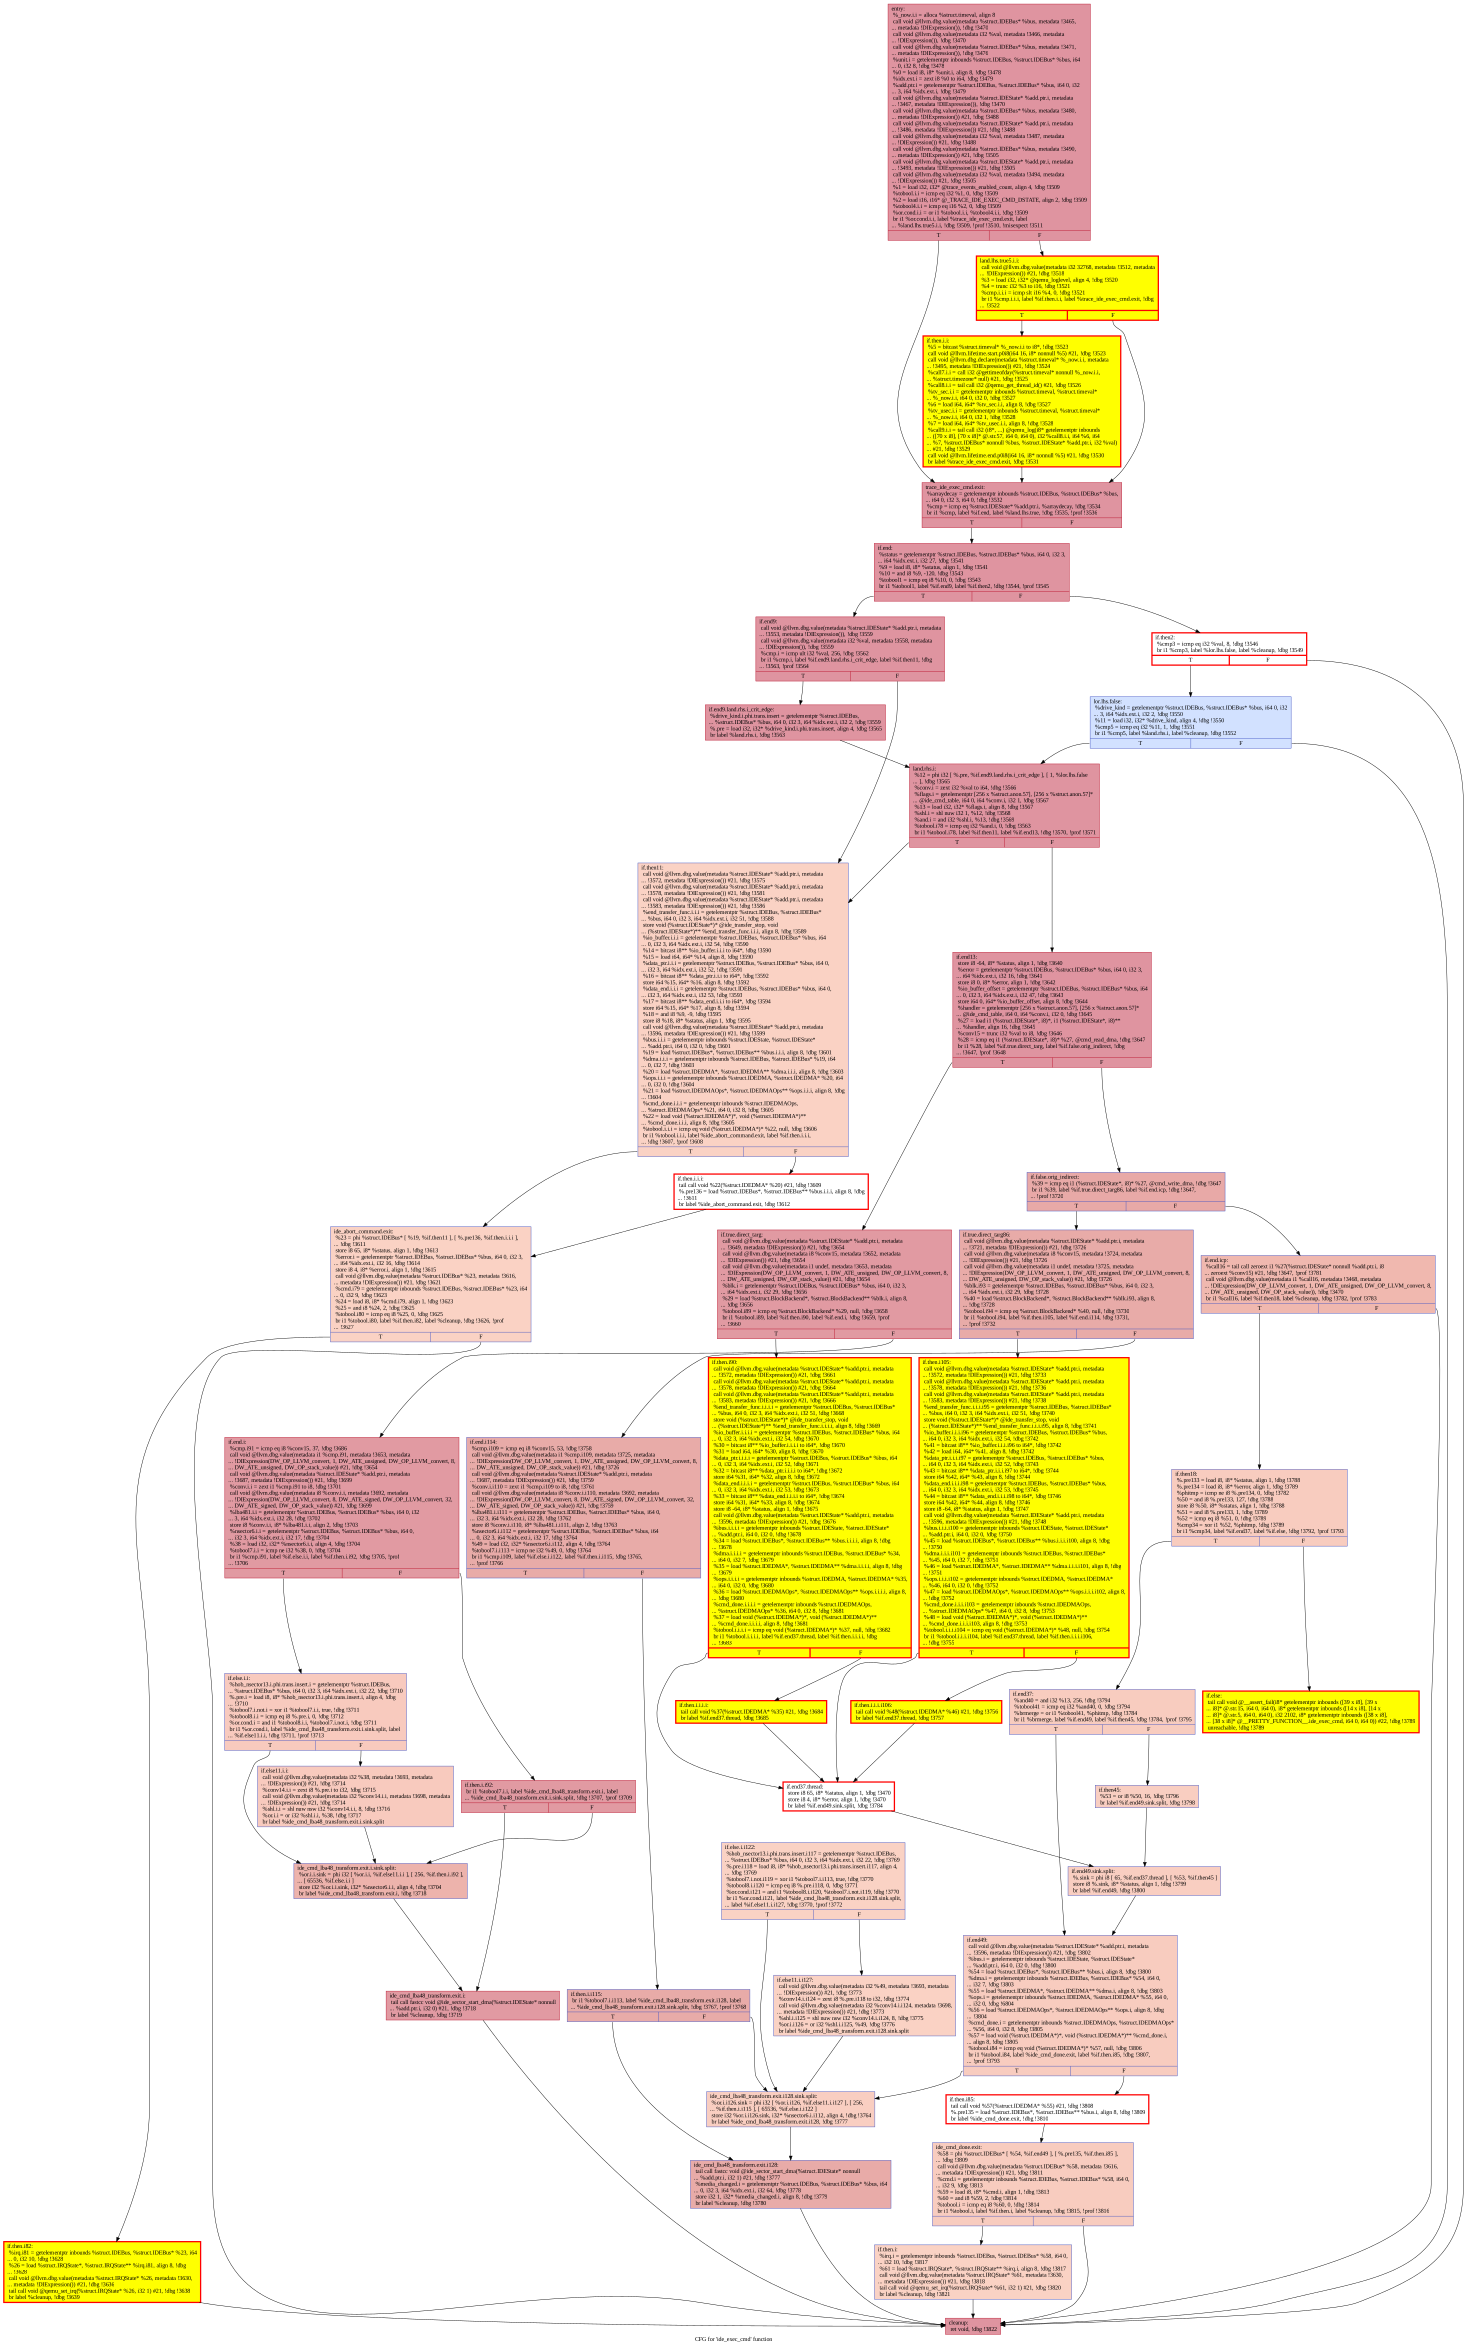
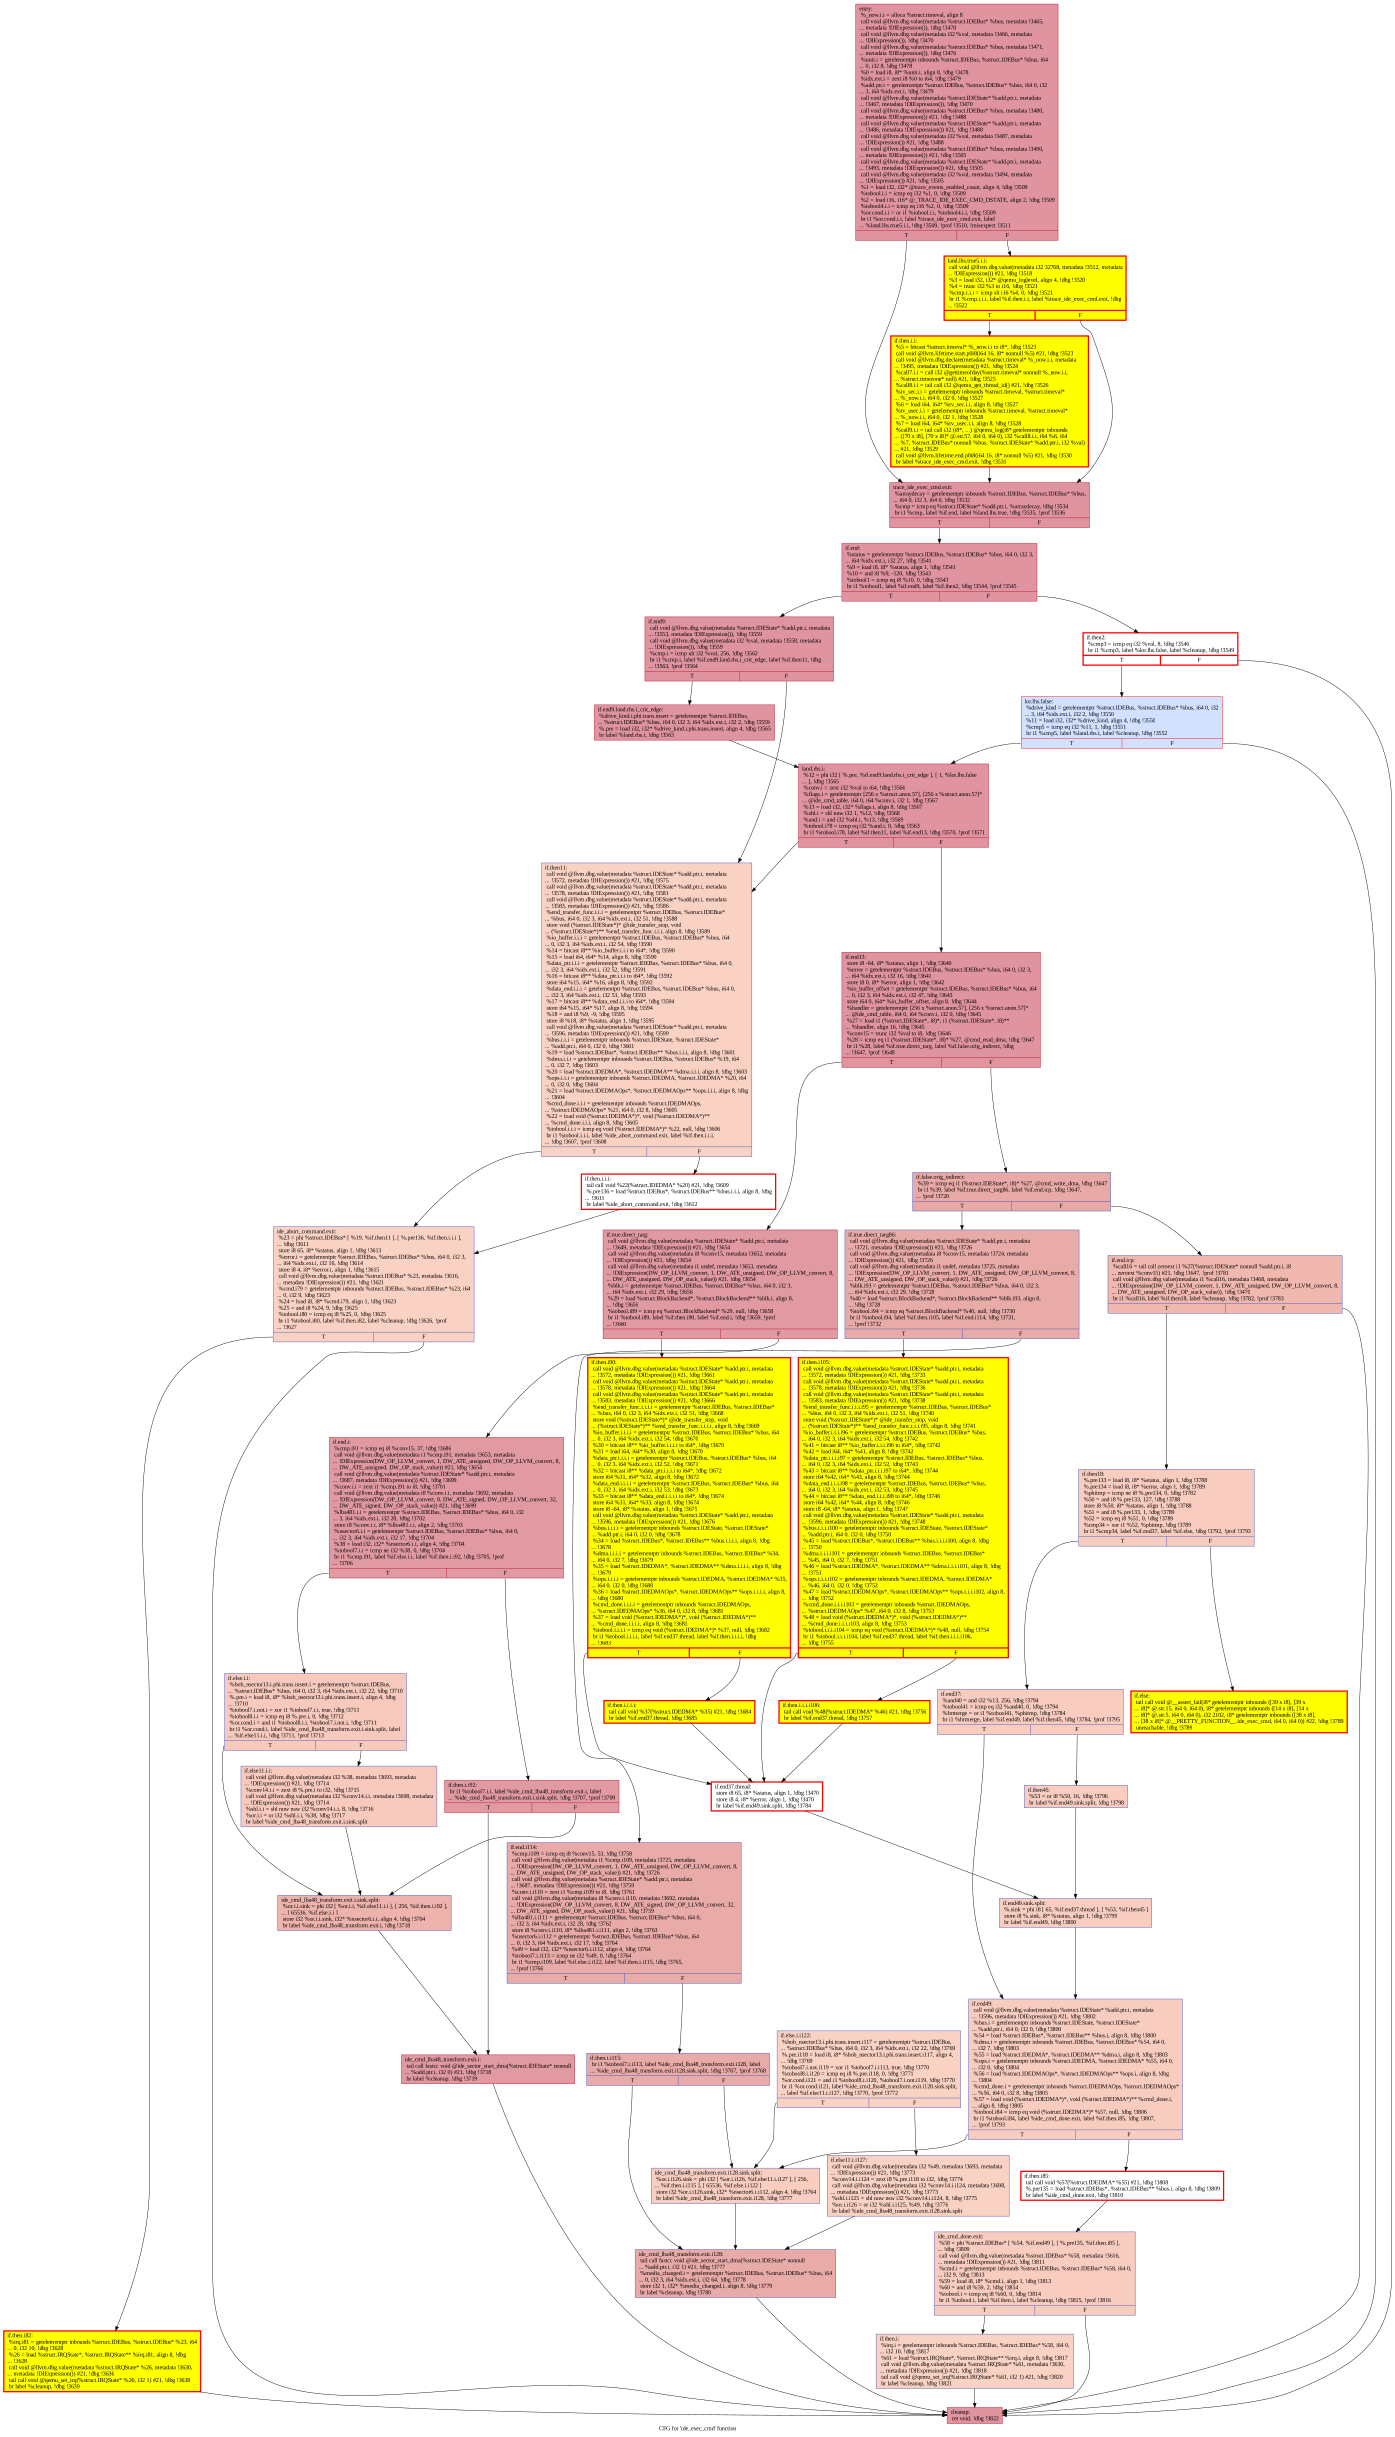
(1191, 723) -> (1122, 723)
(374, 1308) -> (317, 1308)
(990, 2004) -> (996, 2067)
(824, 2062) -> (822, 2232)
